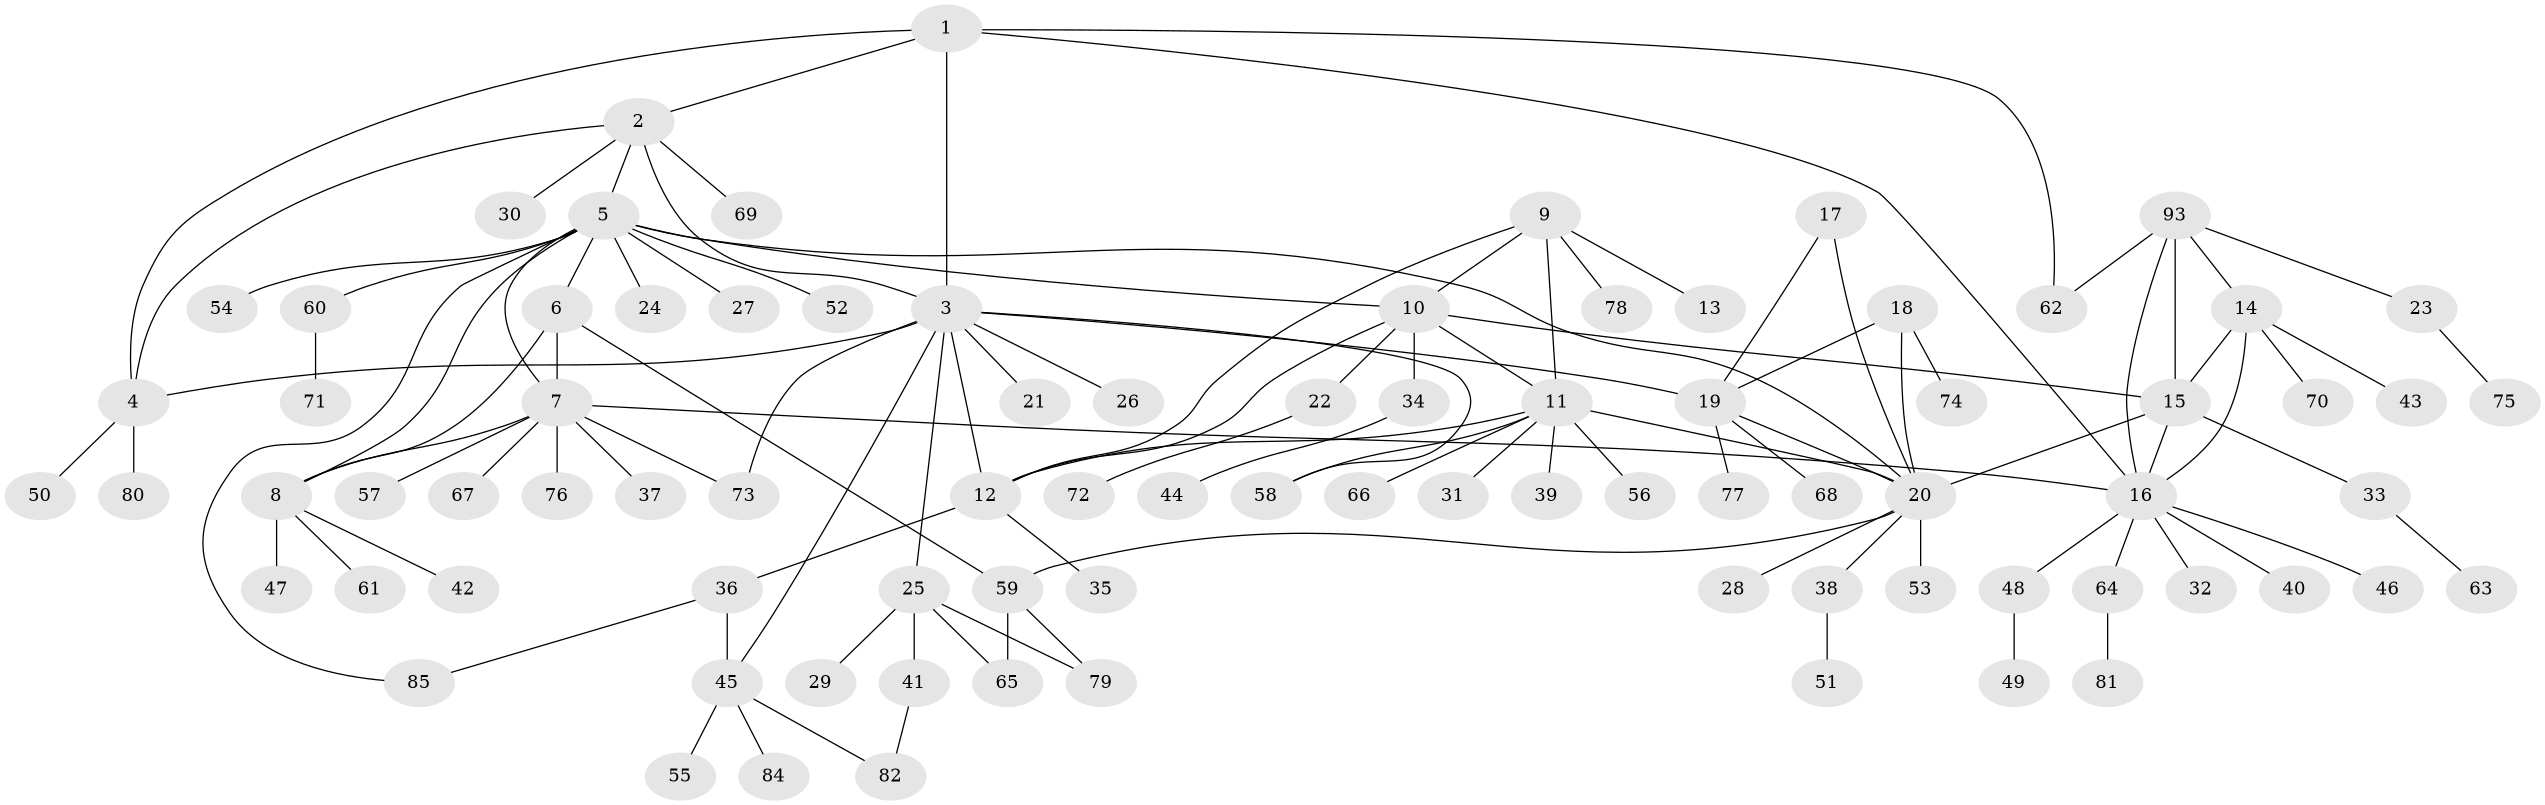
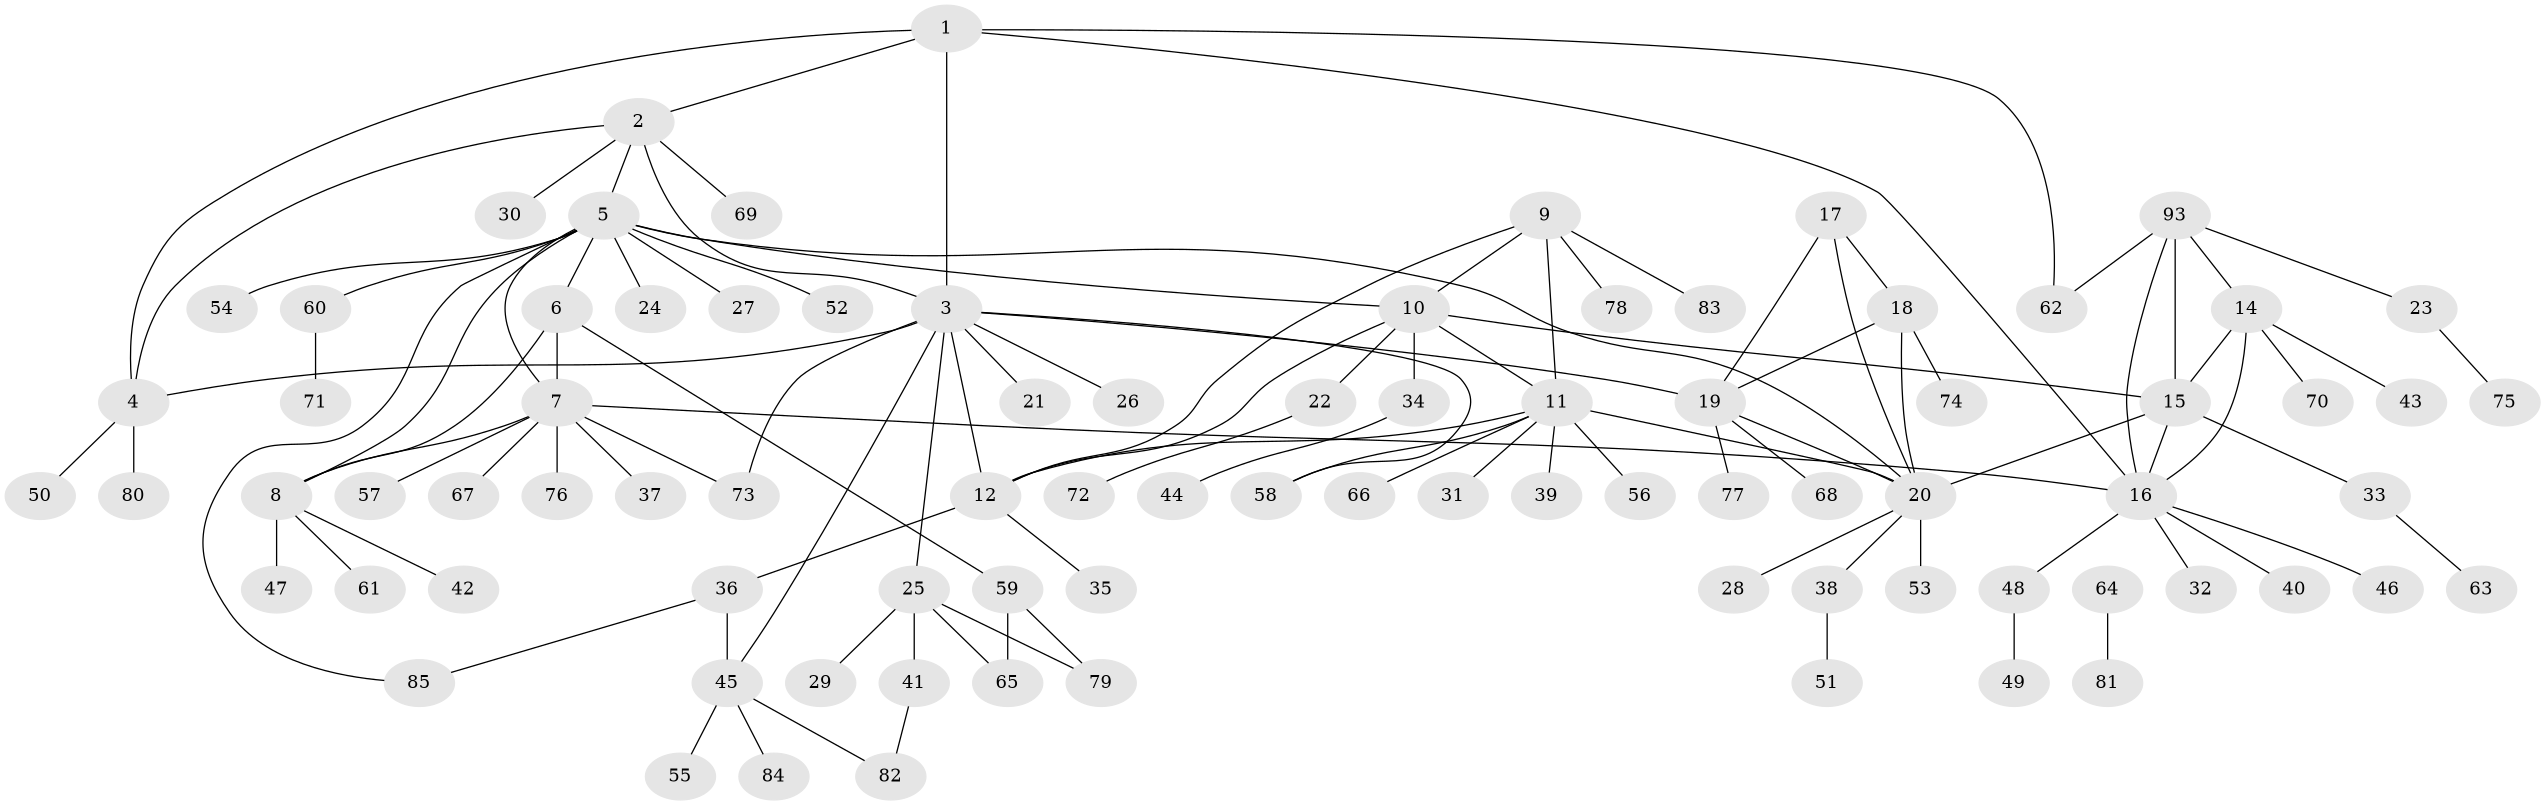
none -> (1867, 262)
(1710, 309) -> (1710, 309)
(1464, 543) -> none
(2125, 543) -> none
